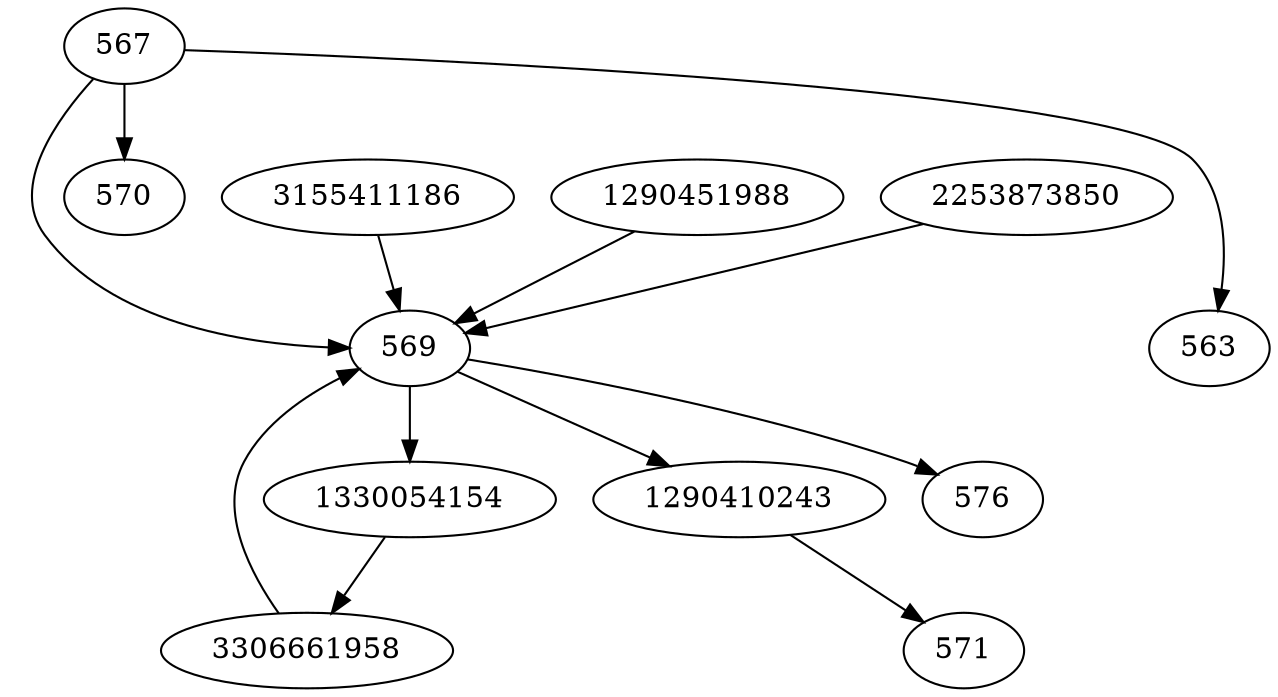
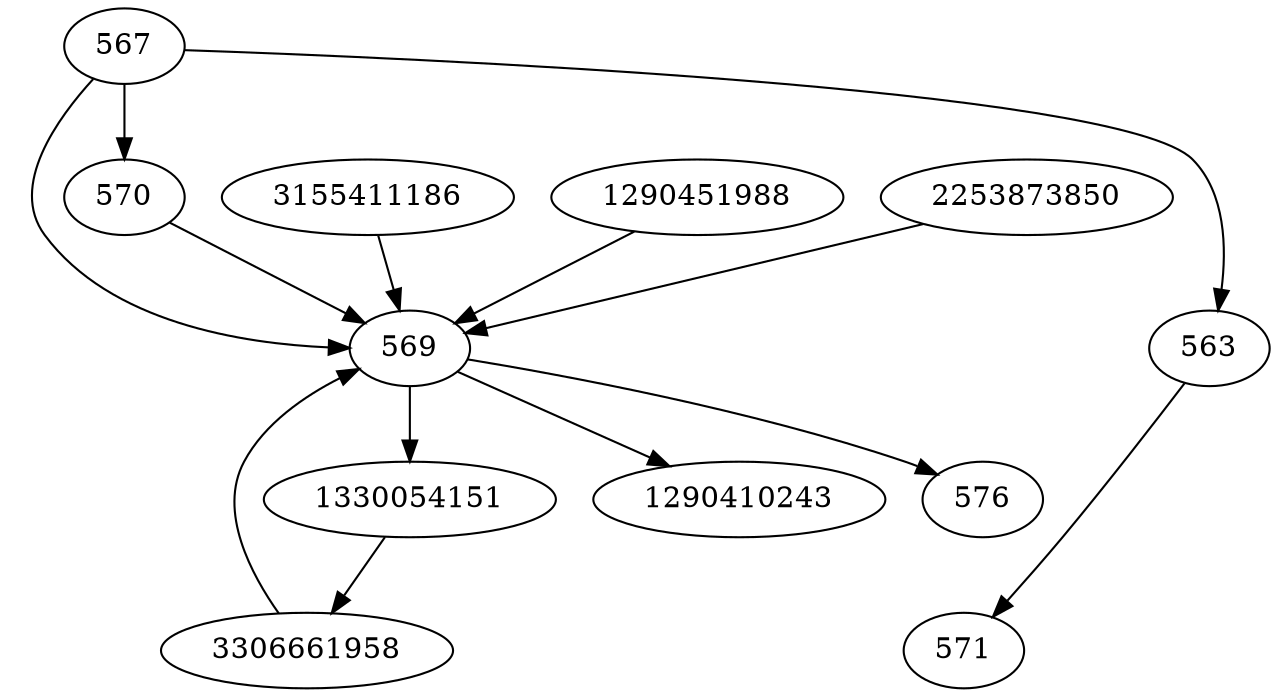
none -> (258, 268)
(410, 499) -> (410, 499)
(848, 573) -> (1098, 494)
